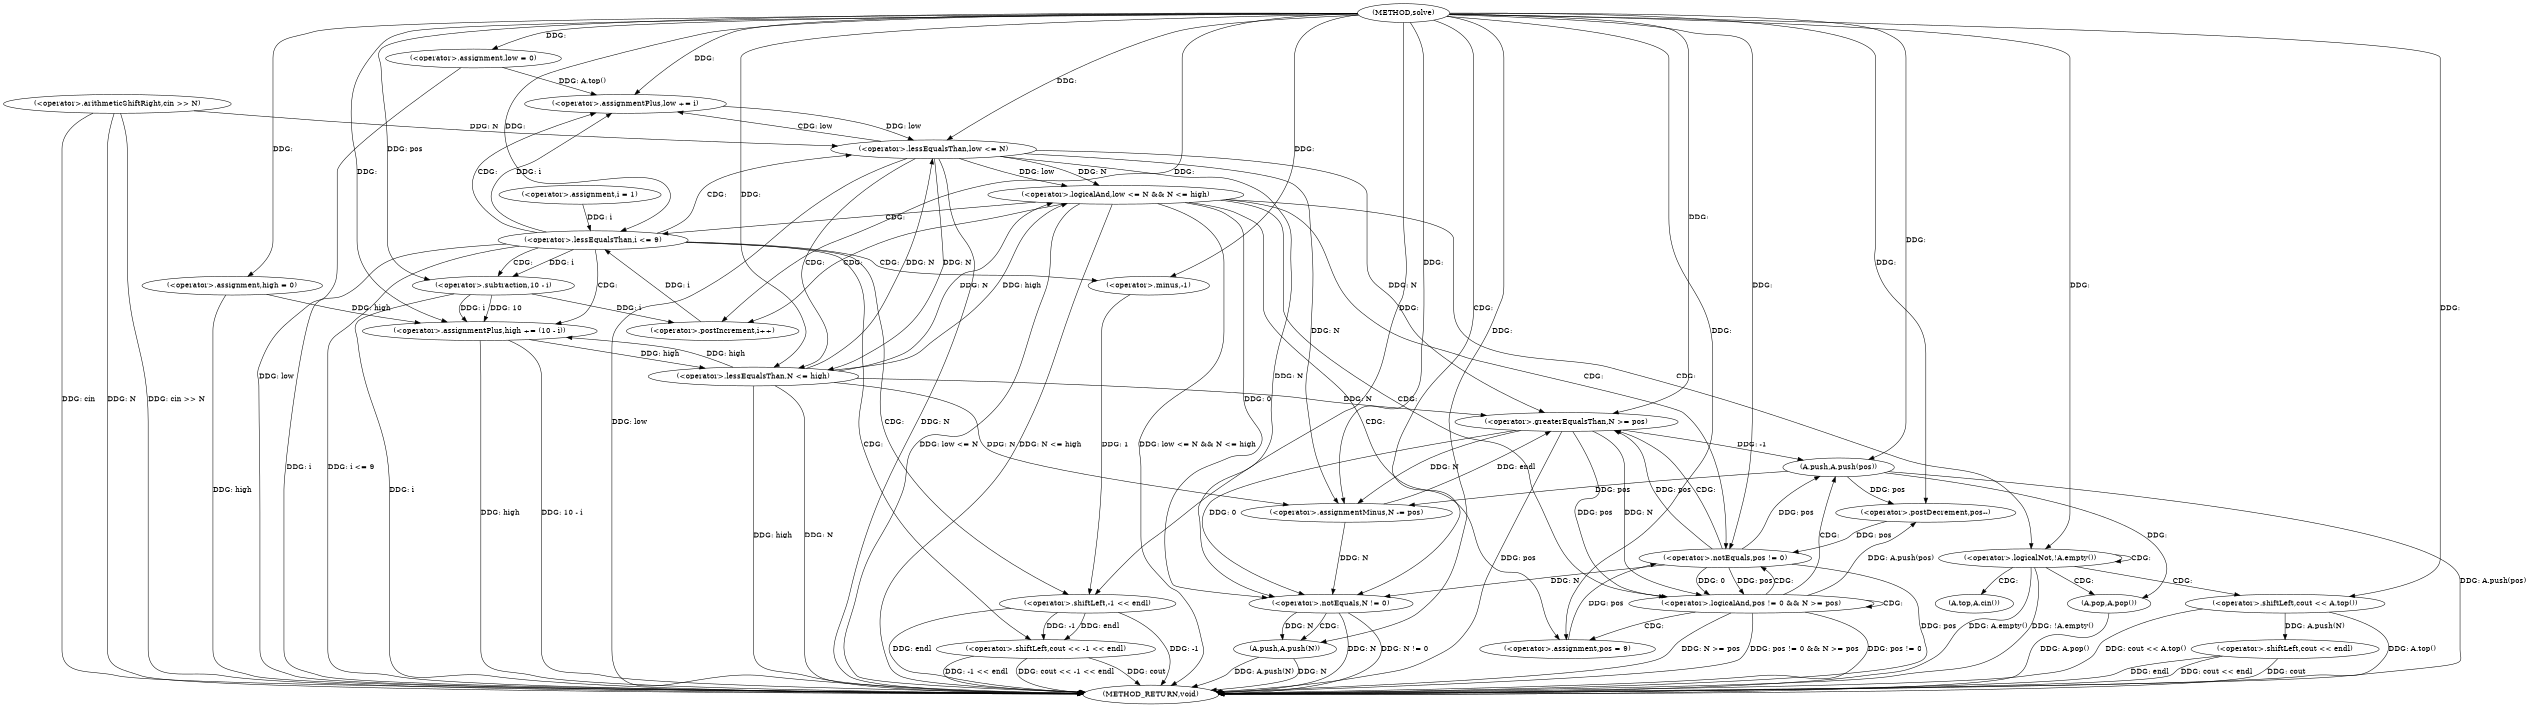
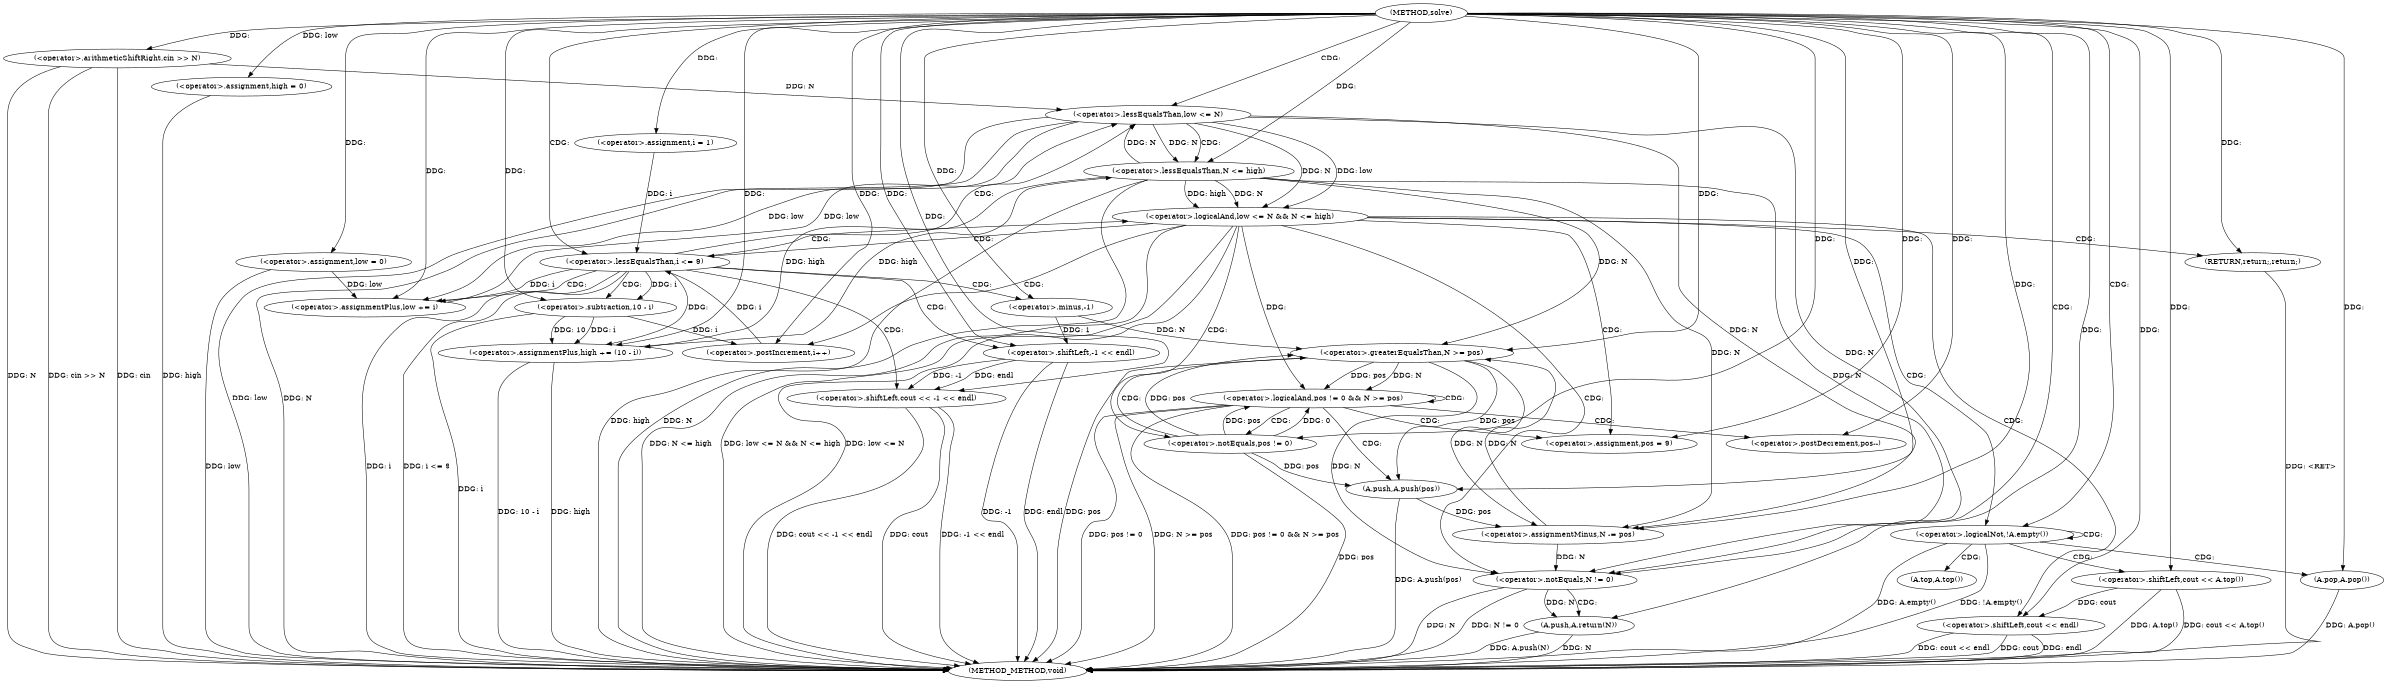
none -> (762, 18)
none -> (988, 20)
none -> (2115, 34)
(582, 81) -> (365, 285)
(1068, 81) -> (1332, 58)
(517, 127) -> (561, 143)
(815, 127) -> (786, 217)
(284, 149) -> (321, 36)
(405, 149) -> (517, 171)
none -> (902, 156)
(1354, 182) -> (1186, 338)
none -> (882, 231)
none -> (1931, 242)
none -> (2253, 262)
(609, 286) -> (699, 308)
(2081, 286) -> (2121, 285)
(340, 310) -> none
(1258, 399) -> (1595, 398)
(1409, 399) -> (1277, 308)
(1752, 445) -> (1498, 421)
(1516, 467) -> (1503, 444)
(1866, 492) -> none
(2054, 502) -> (2196, 30)
(1223, 513) -> (1346, 467)
(1844, 540) -> none
(1901, 558) -> (1606, 421)
(1534, 579) -> (1778, 314)
(1596, 588) -> none
(1974, 604) -> (1937, 580)
(2315, 626) -> (2097, 603)
(1285, 649) -> (1579, 626)
(1151, 695) -> (1018, 671)
